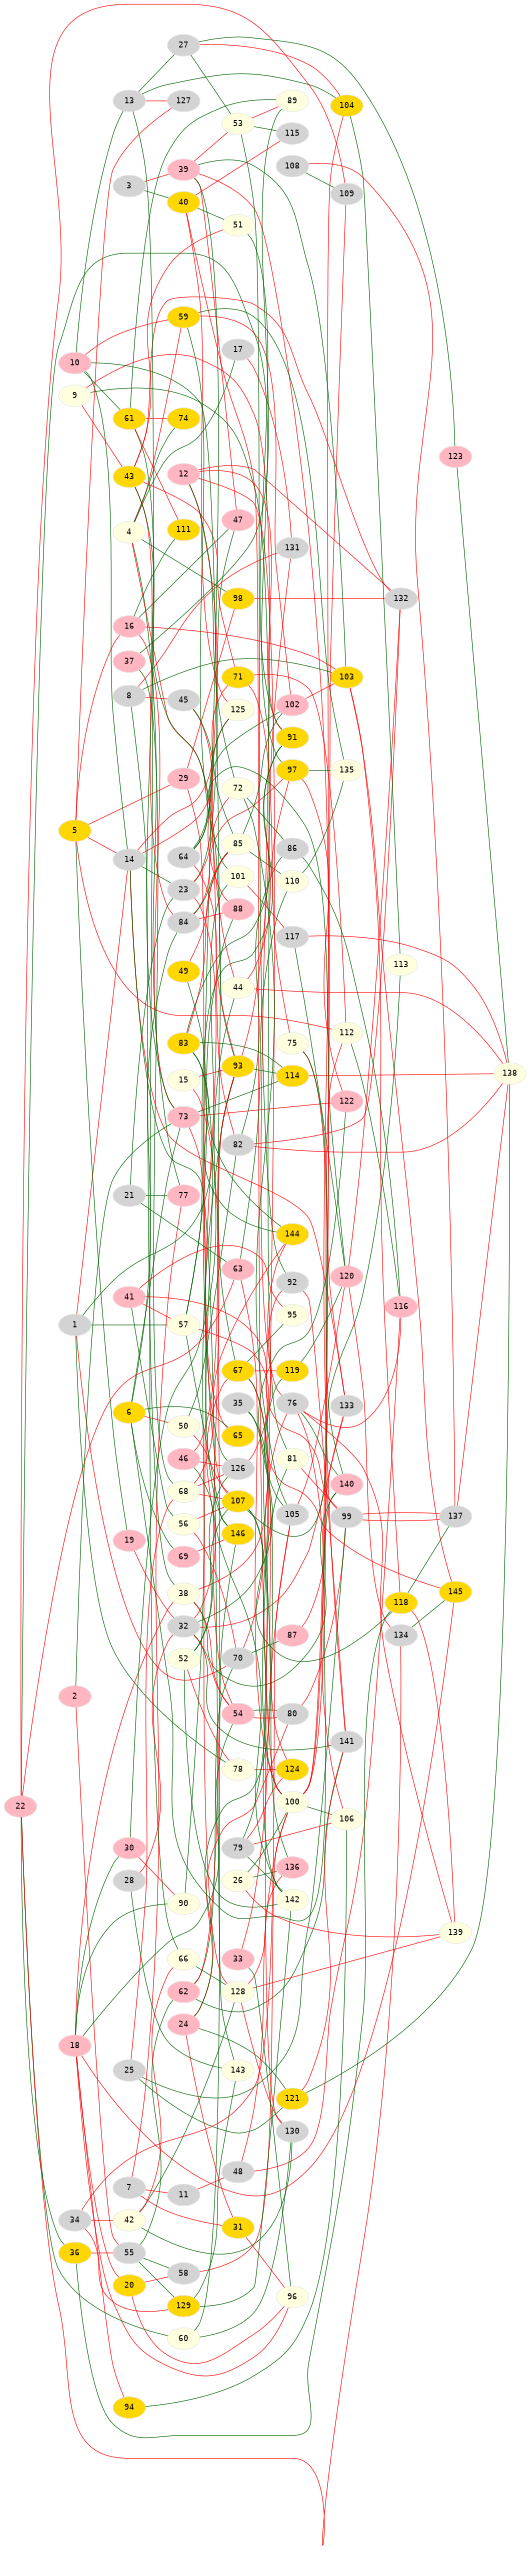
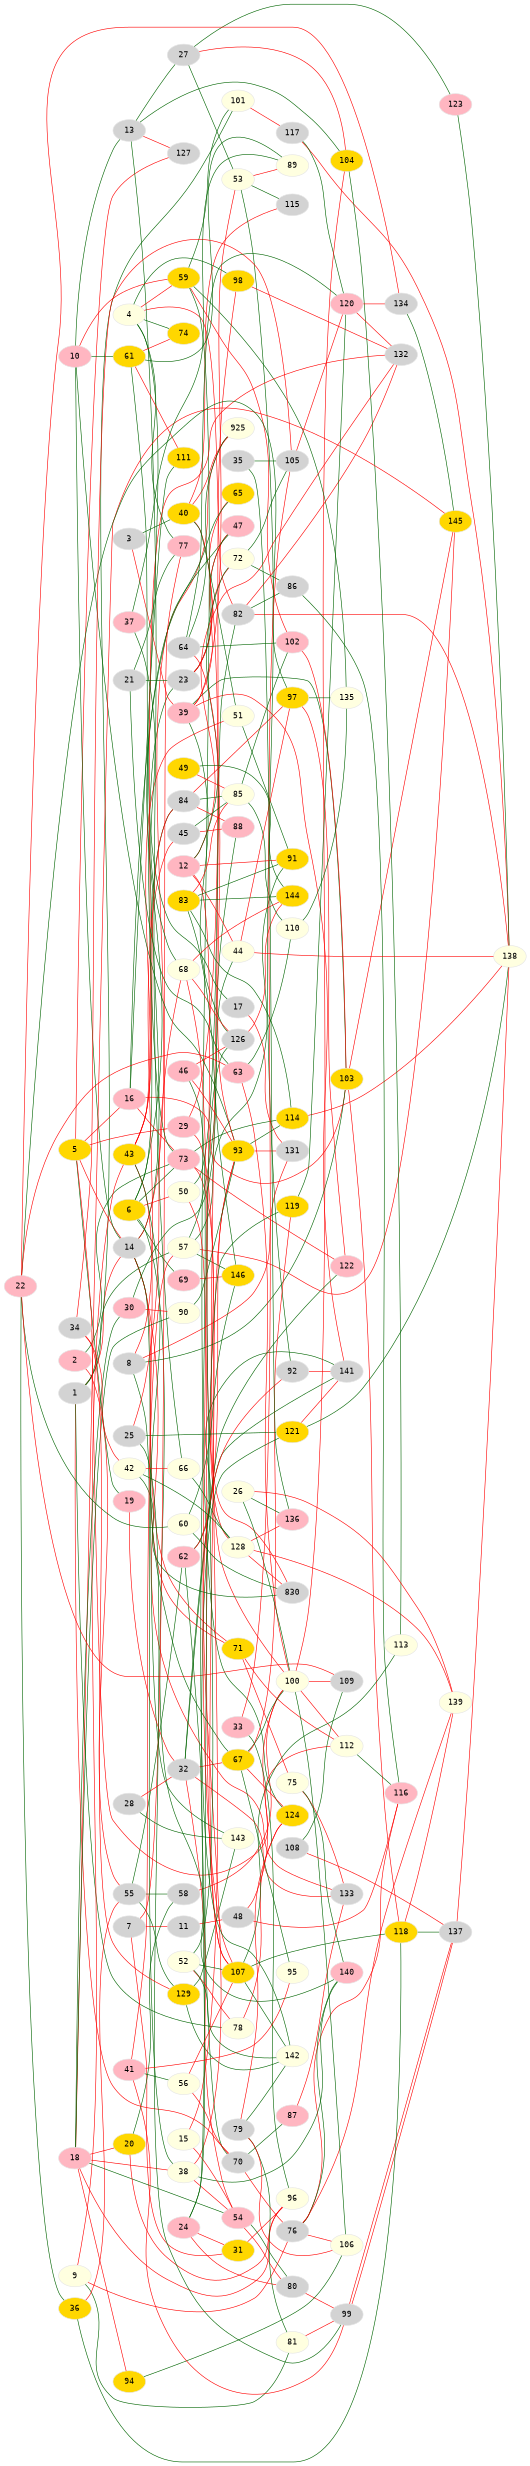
(238, 710) -> (238, 428)
none -> (208, 748)
(292, 2132) -> (292, 1593)
(152, 2281) -> (150, 2046)
